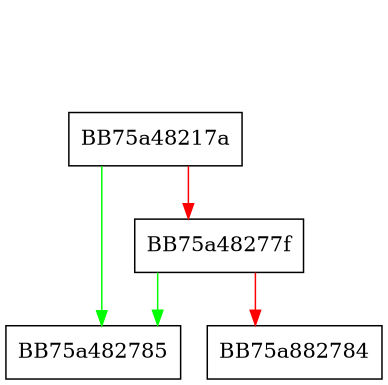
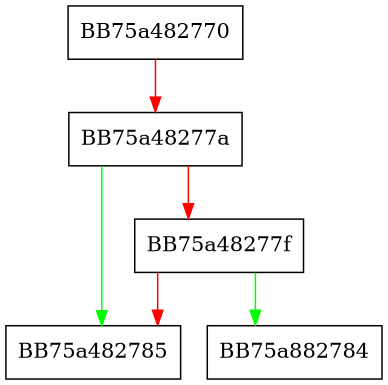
none -> (155, 33)
(155, 139) -> (155, 139)
(158, 291) -> (158, 291)
(255, 291) -> (255, 291)
